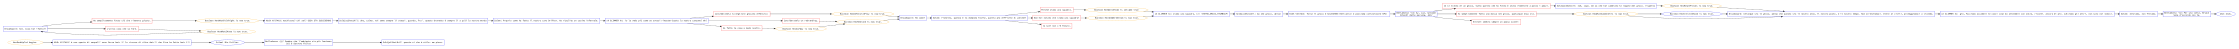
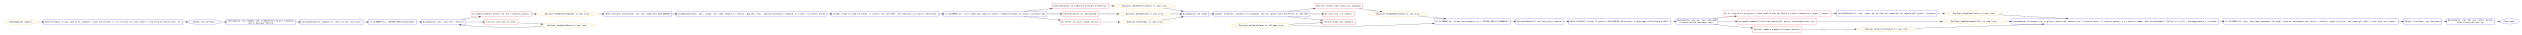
(1079, 10) -> (1305, 23)
(1649, 14) -> (1828, 29)
(1692, 14) -> (1887, 29)
none -> (392, 22)
(831, 26) -> (1172, 19)
